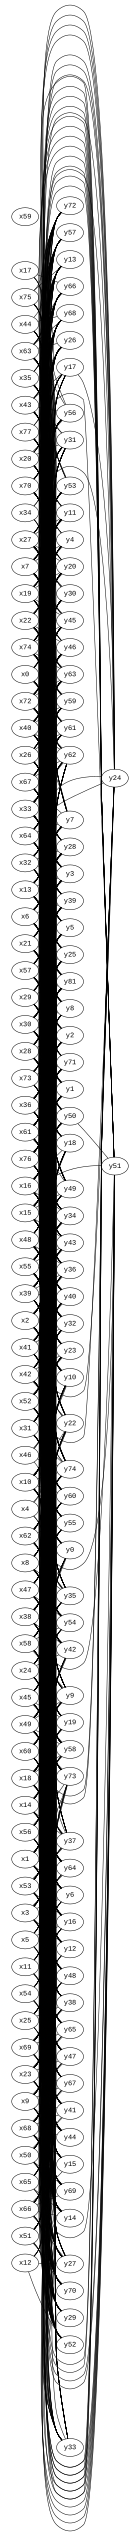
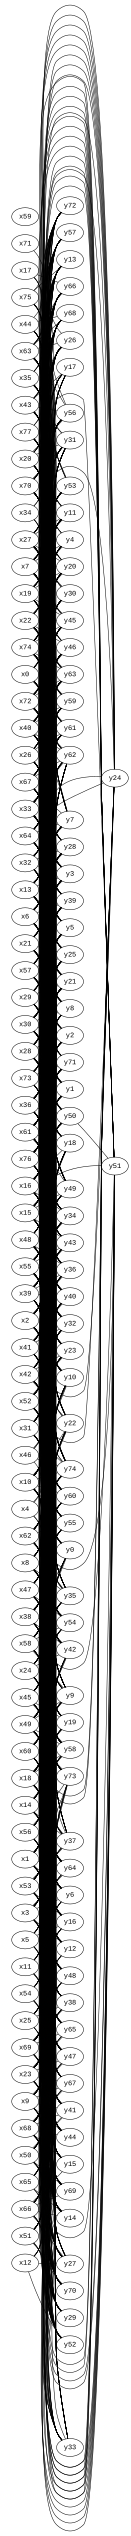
none -> (25, 244)
none -> (48, 463)
(106, 520) -> (64, 46)
(70, 982) -> (70, 982)
